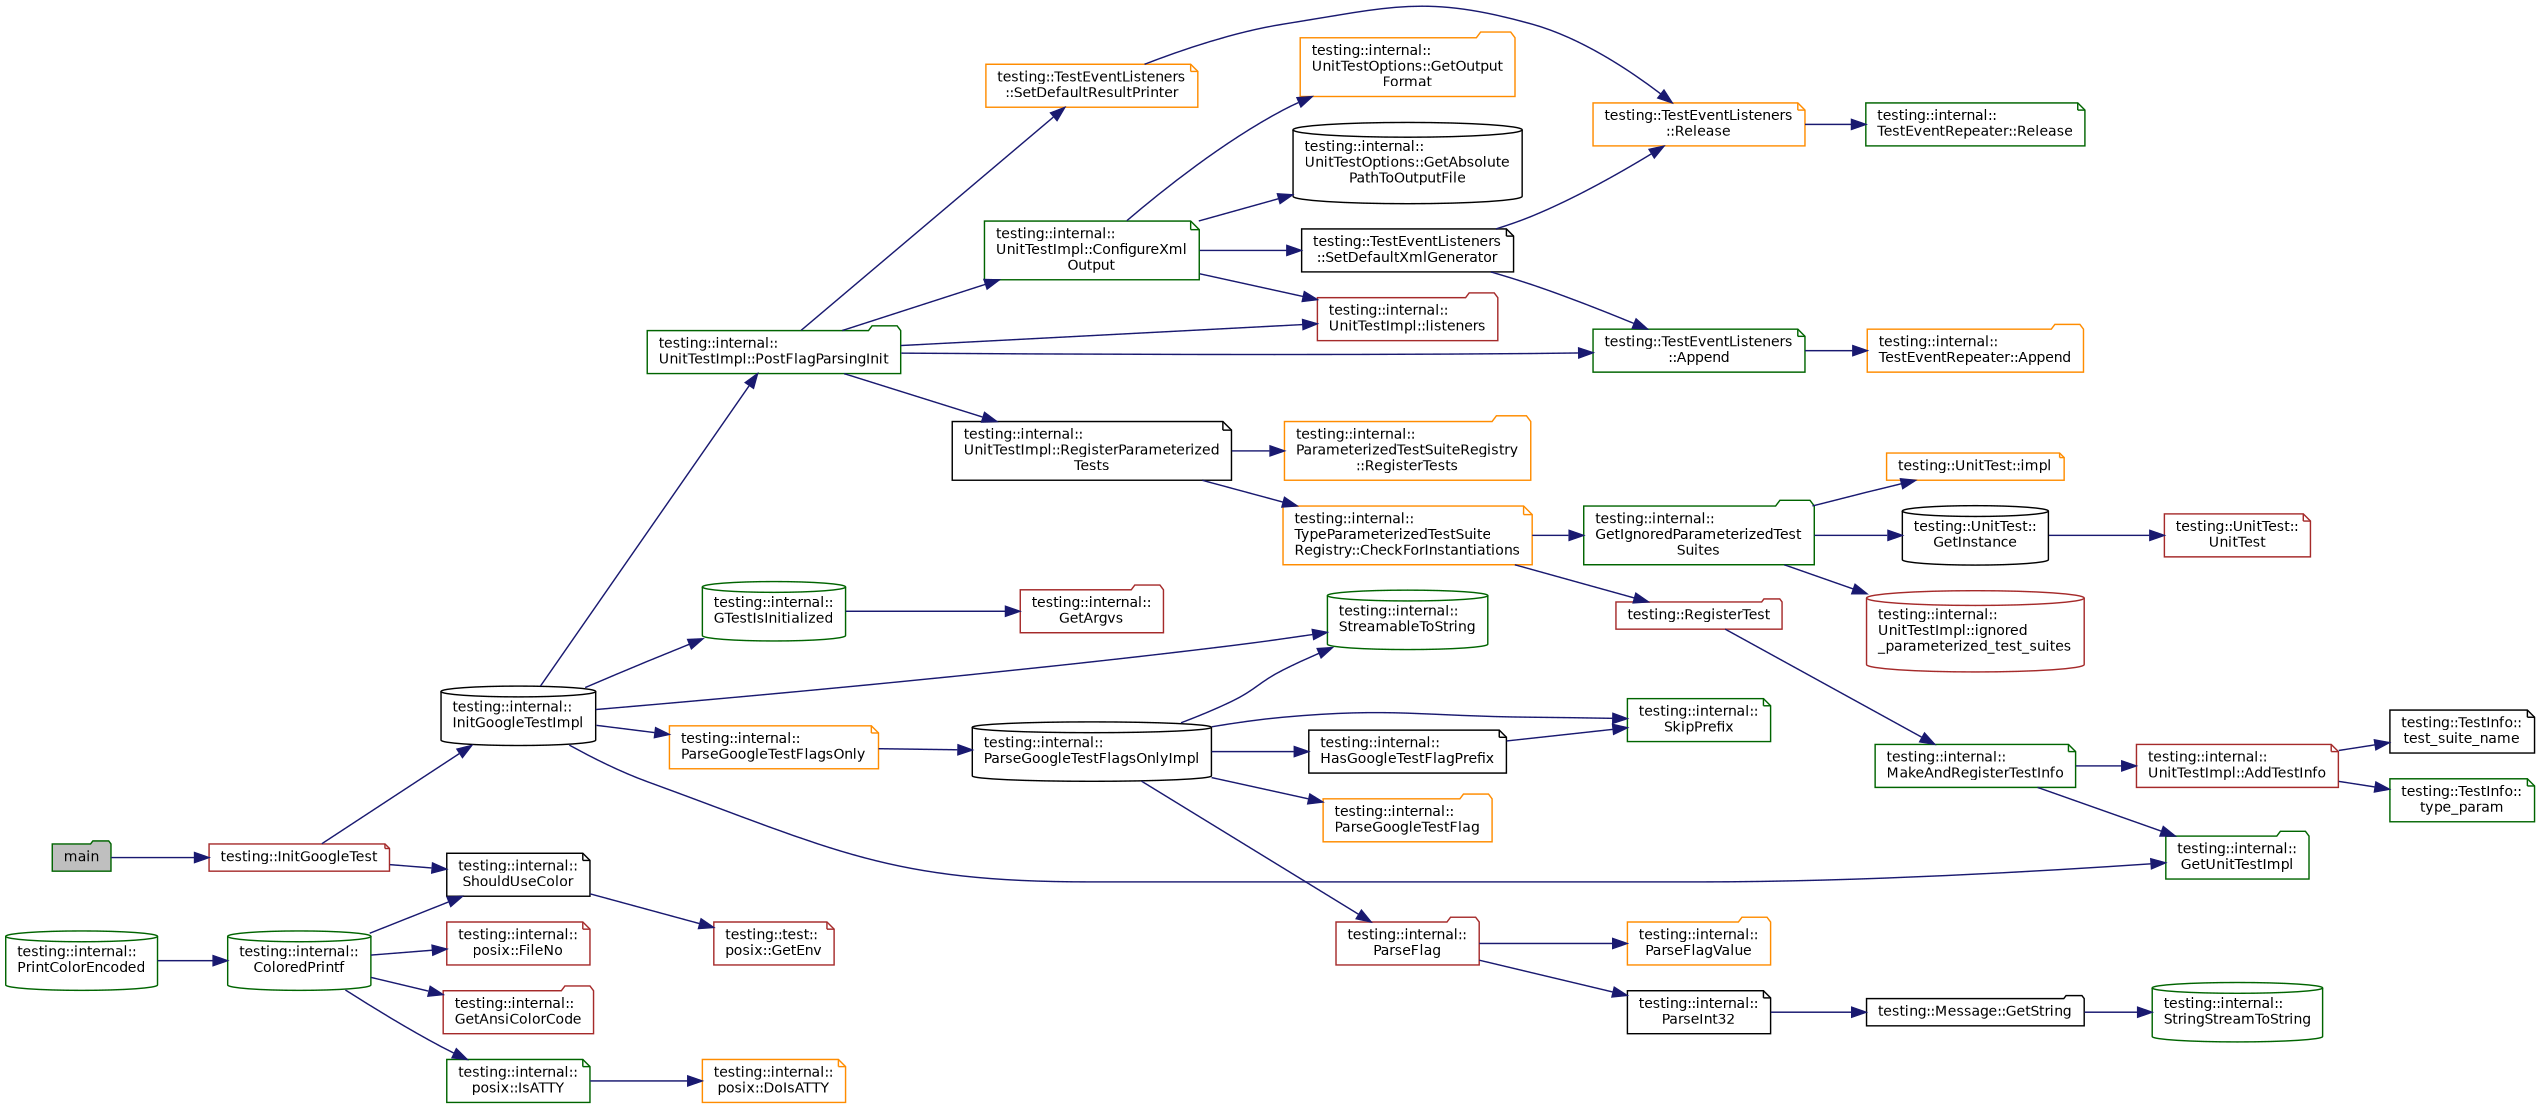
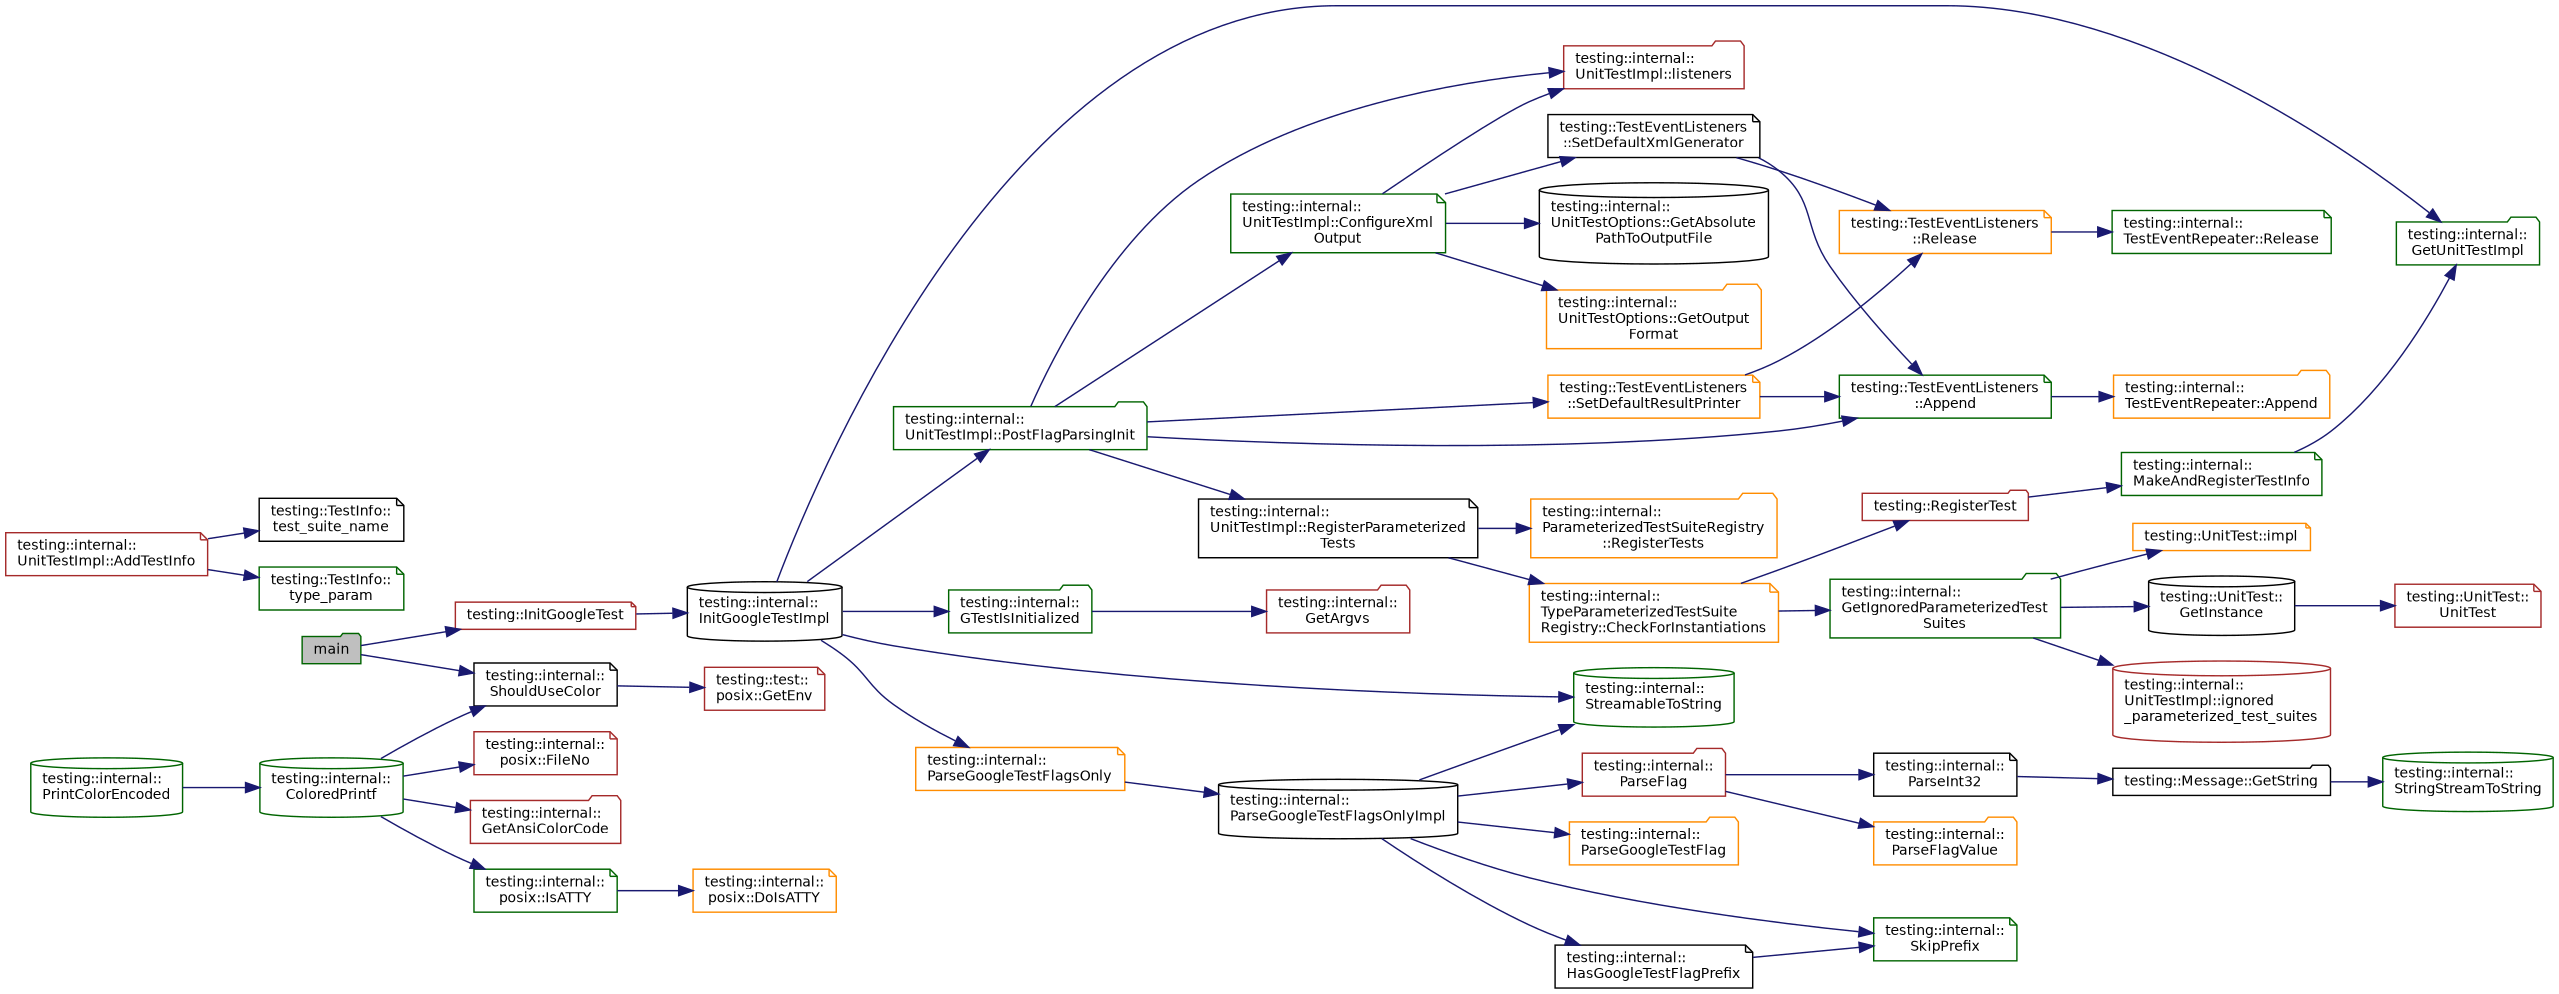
none -> (1792, 397)
(774, 611) -> (1020, 611)
(2099, 766) -> none
(411, 866) -> (410, 663)
